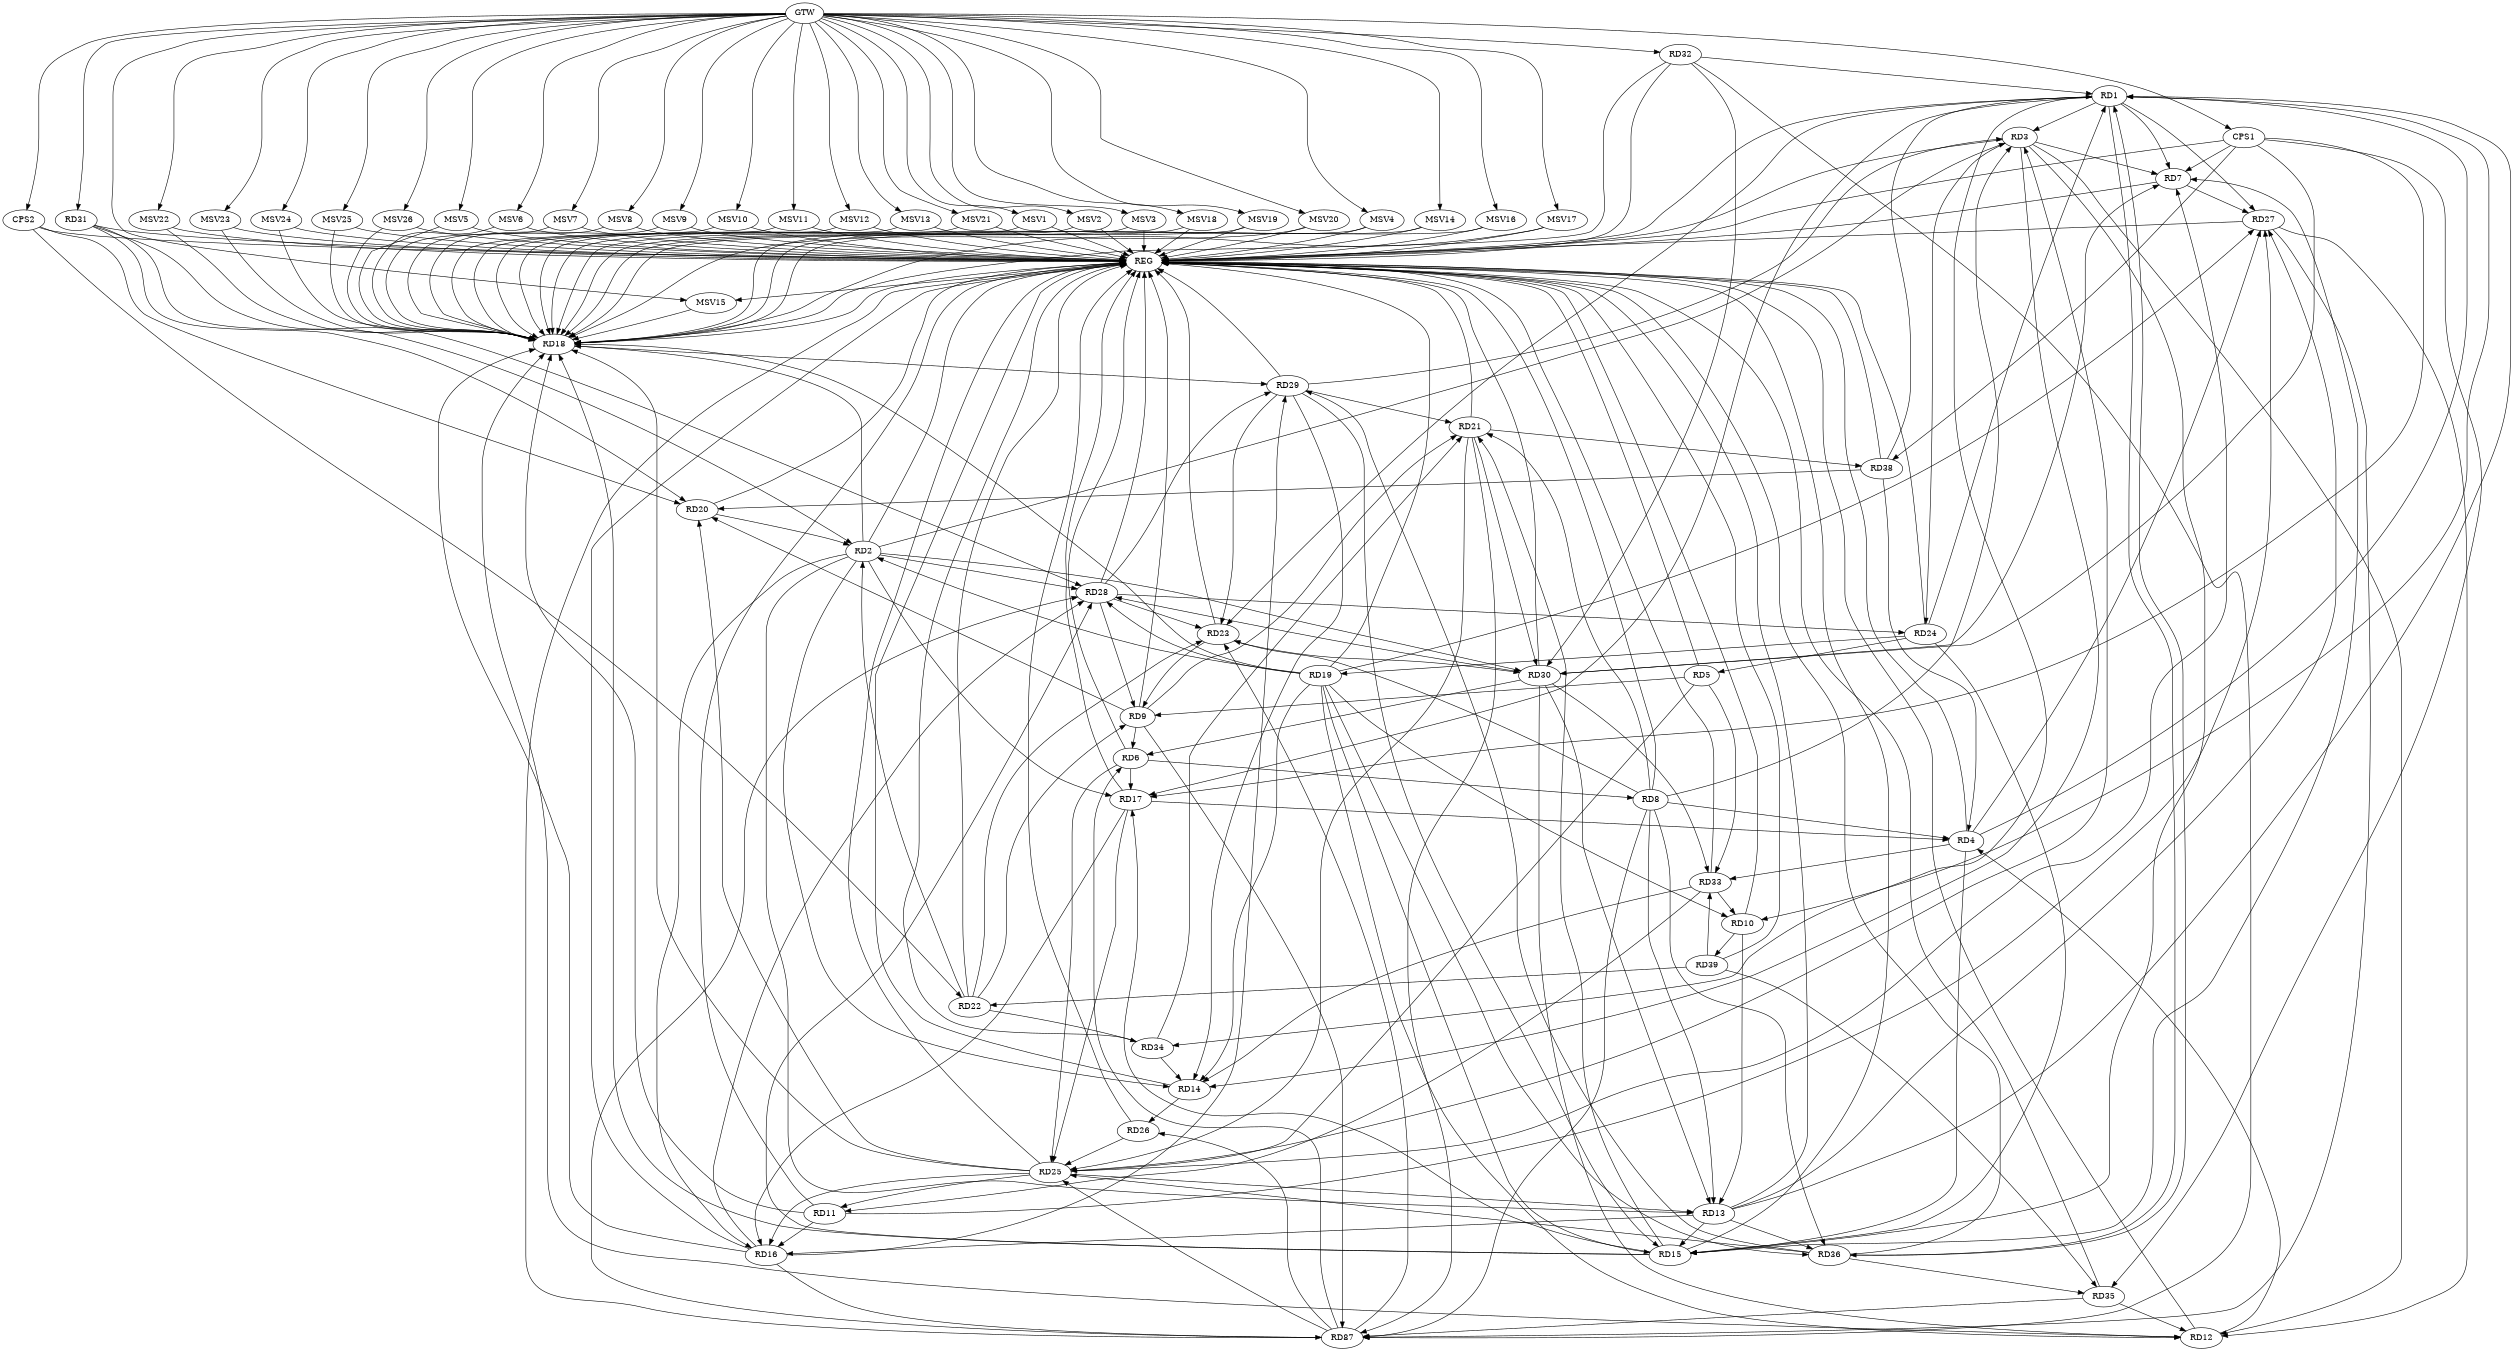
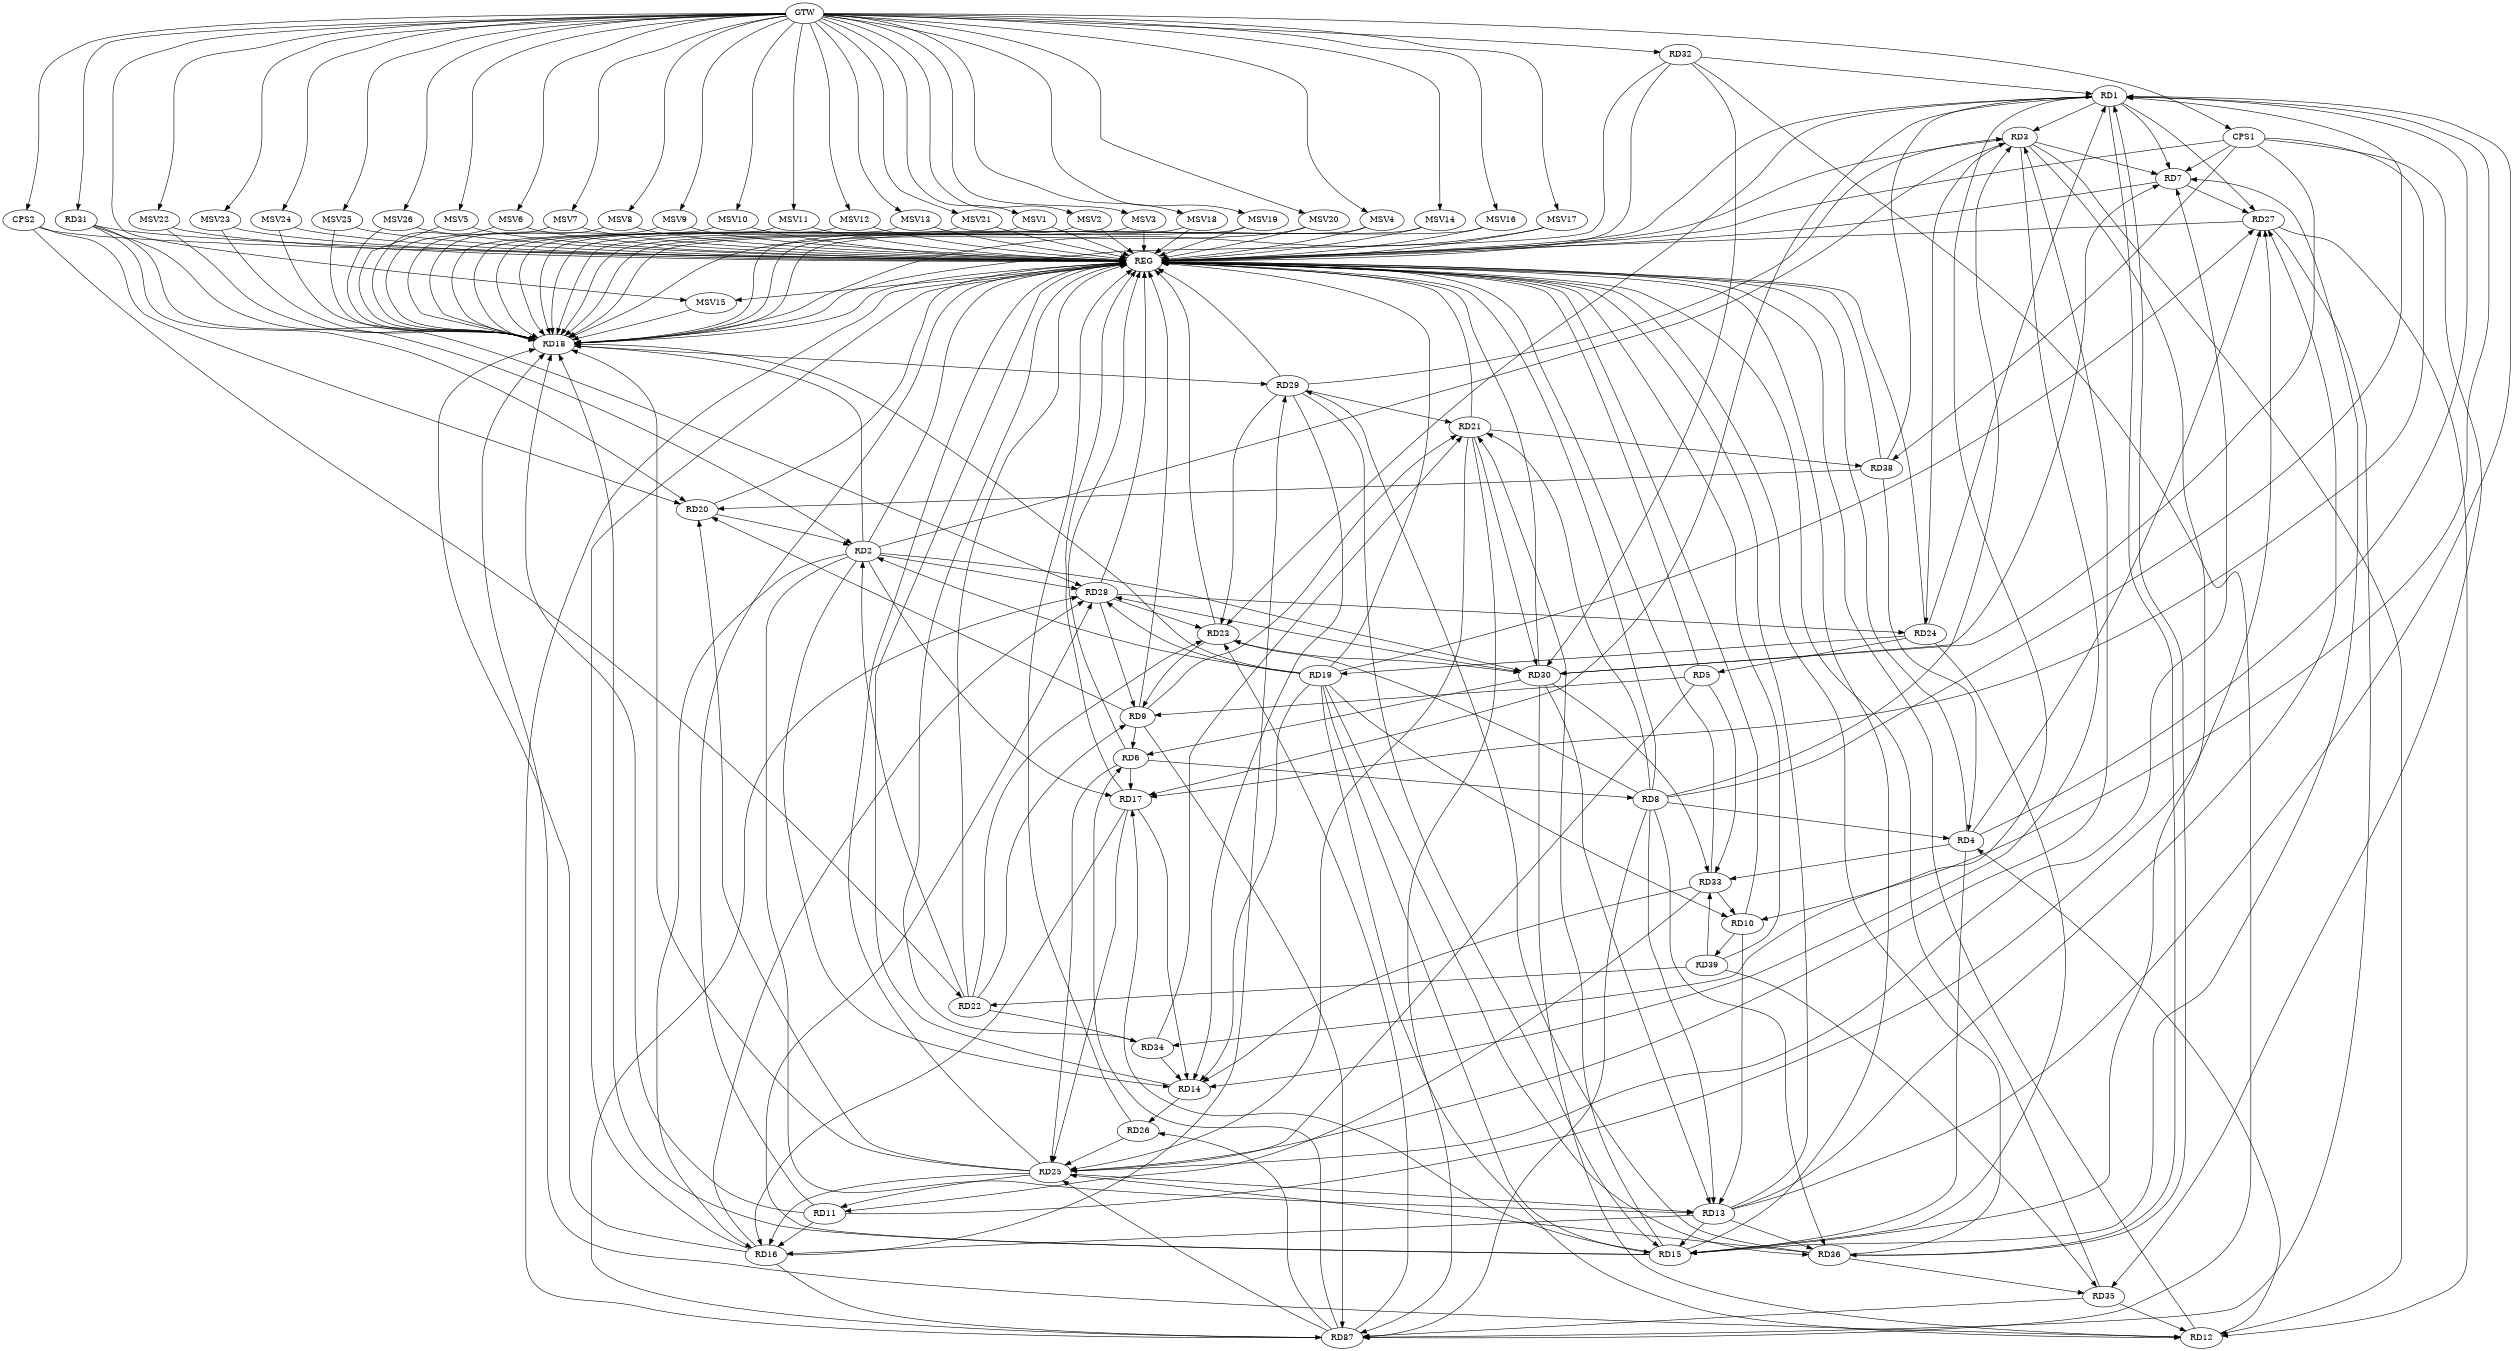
(1174, 478) -> none
none -> (2254, 495)
(1547, 820) -> (1168, 939)
